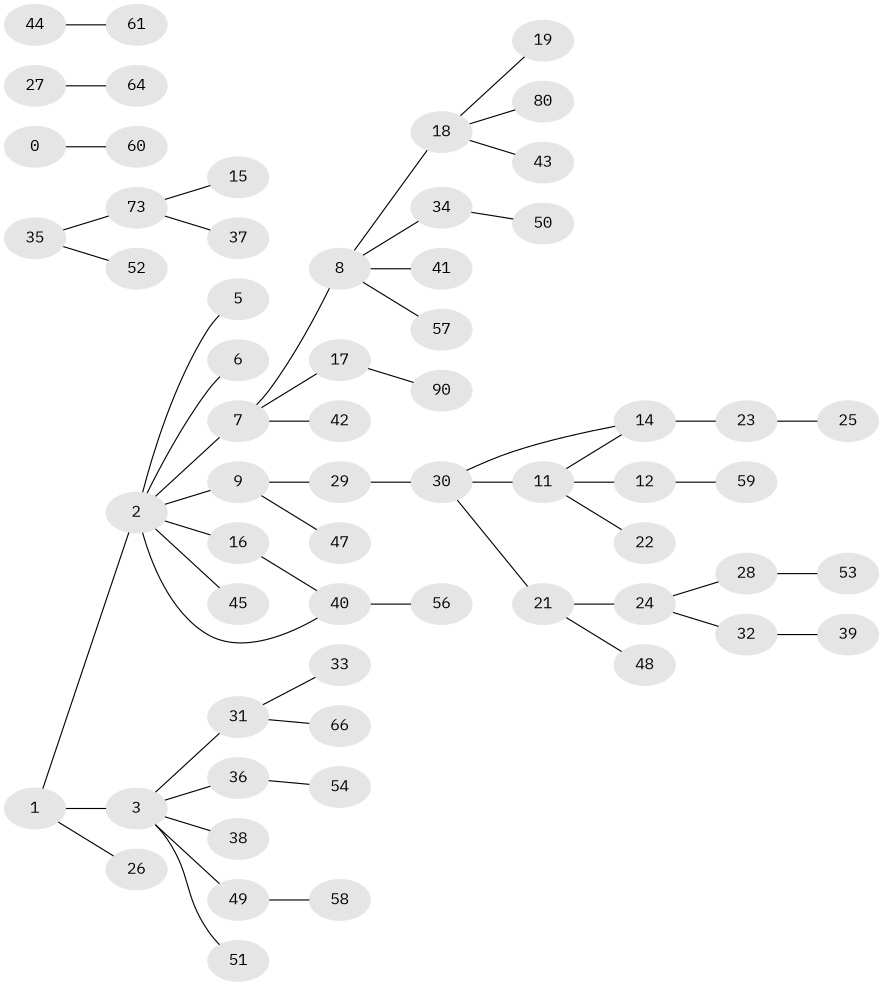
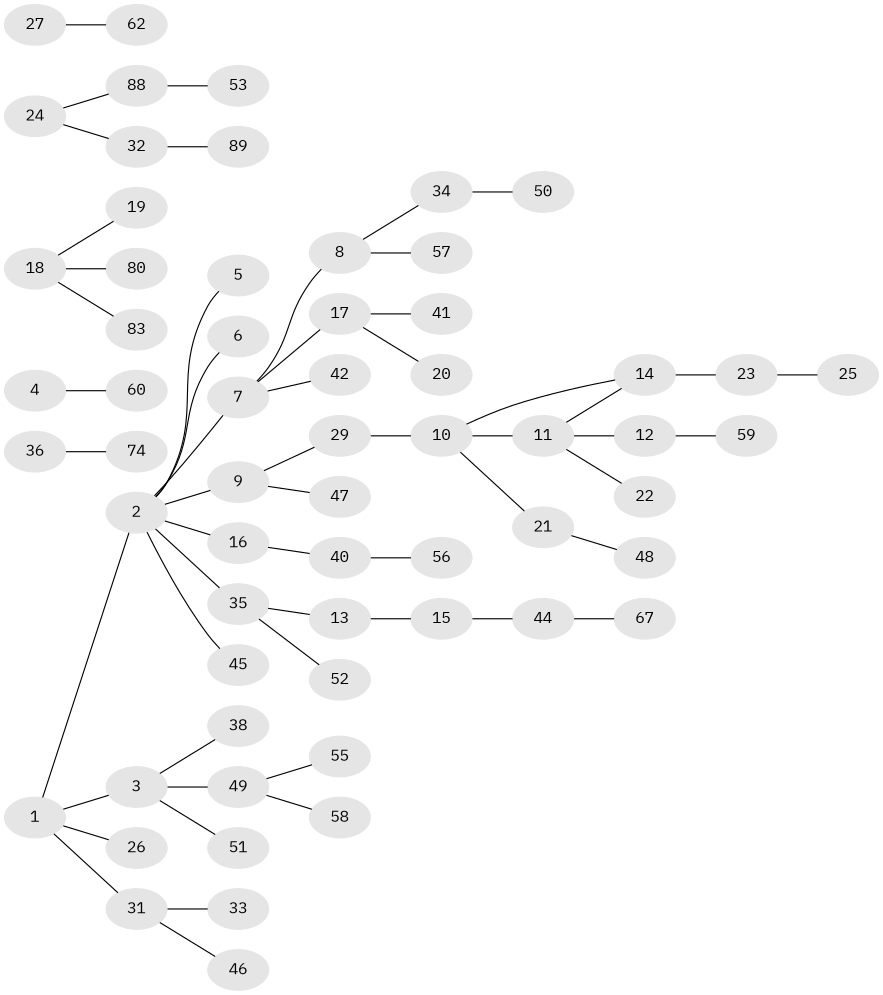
(137, 25) -> (645, 619)
(137, 86) -> (137, 25)
(35, 147) -> (35, 391)
(543, 163) -> (137, 330)
(391, 200) -> none
(137, 208) -> (340, 619)
(238, 238) -> none
(391, 269) -> (391, 314)
(442, 391) -> (442, 375)
(442, 482) -> (442, 436)
(746, 574) -> (137, 86)
(594, 604) -> none
none -> (492, 619)
(205, 632) -> (188, 558)
(848, 635) -> (238, 147)
(340, 726) -> (238, 970)
none -> (340, 757)
(188, 763) -> (86, 863)
(340, 787) -> (137, 452)
(188, 793) -> none
